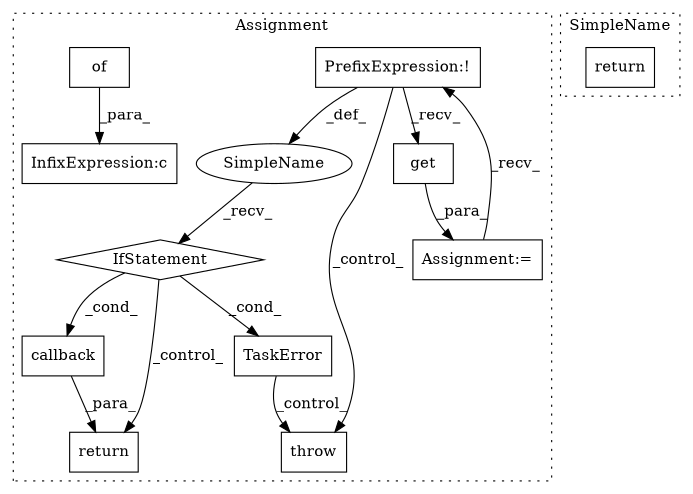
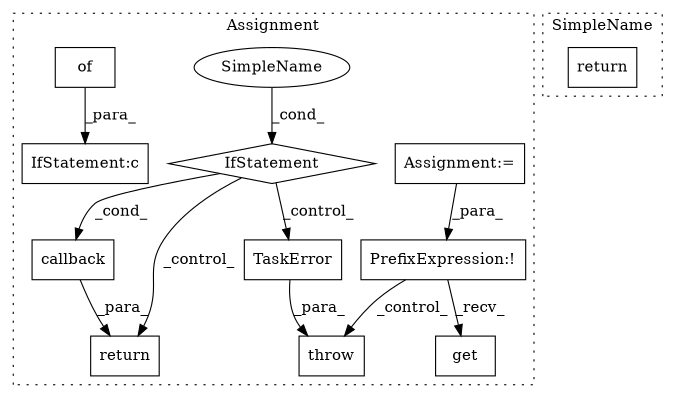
(325, 108) -> none
(99, 164) -> (85, 164)
(516, 164) -> (478, 212)
(432, 209) -> none
(248, 212) -> (298, 116)
(255, 308) -> (318, 212)
(312, 404) -> (320, 308)
